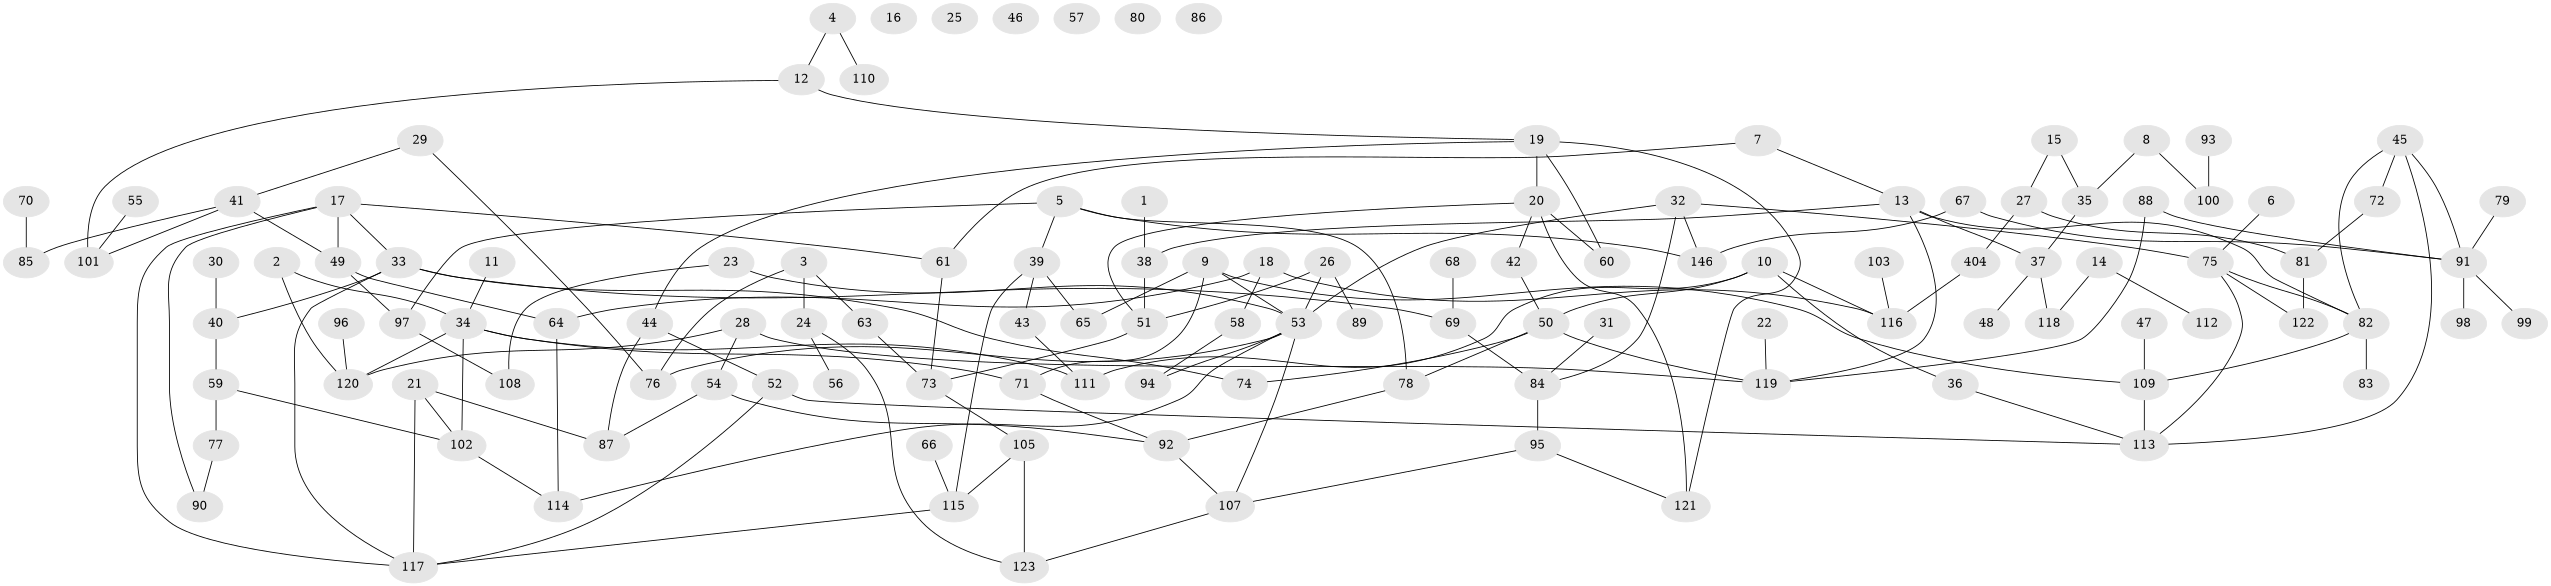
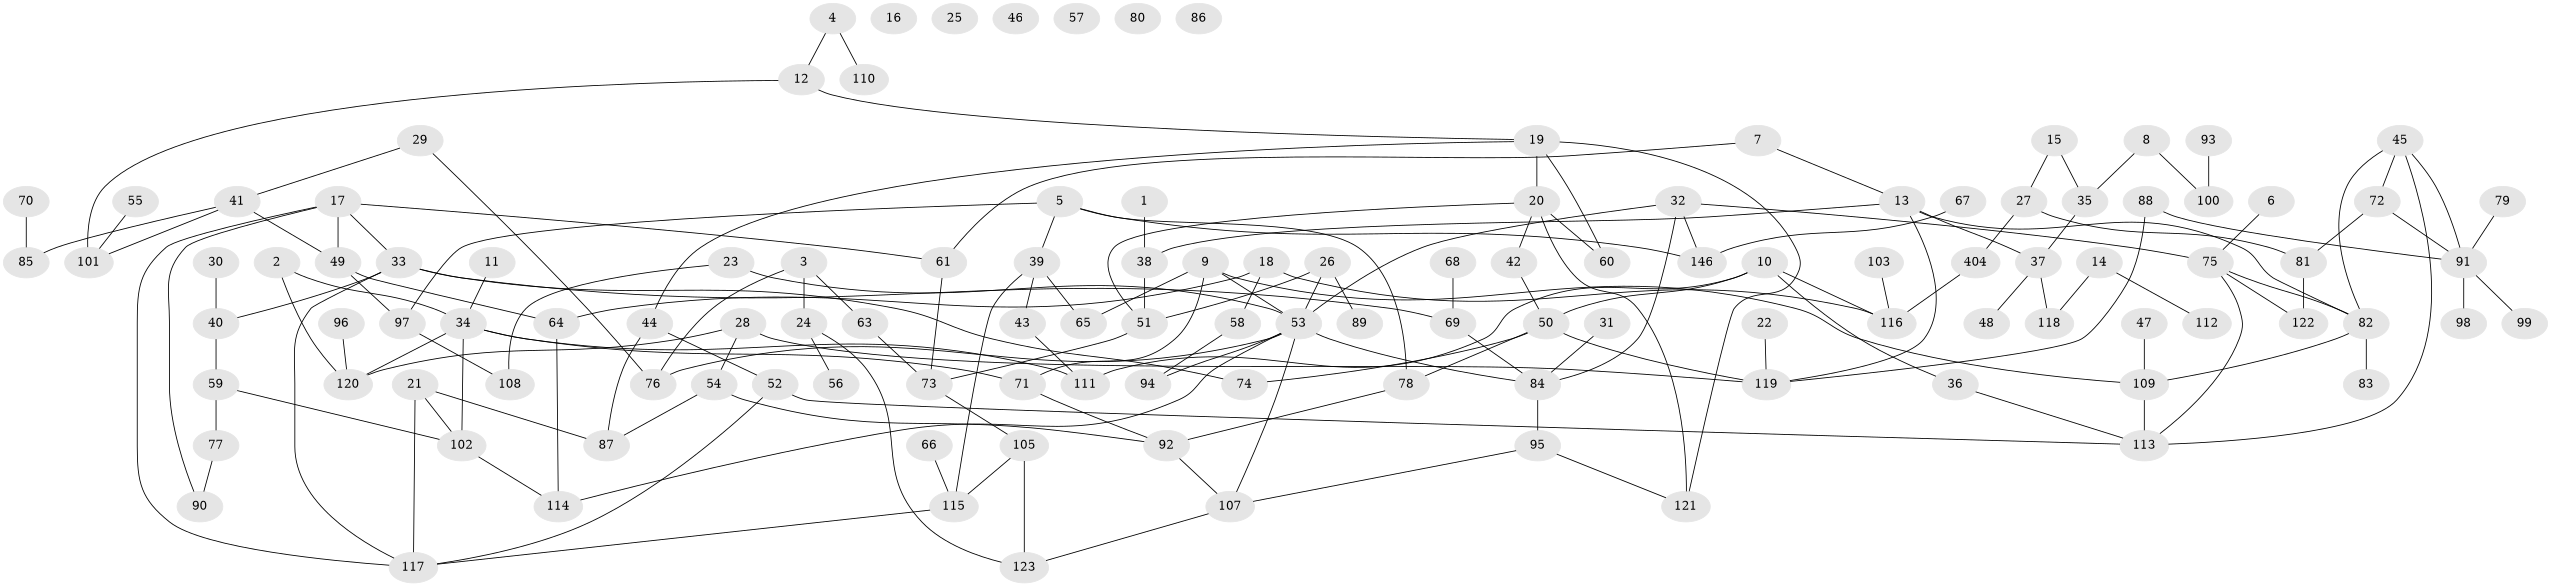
(2210, 242) -> (2421, 232)
none -> (1395, 357)
